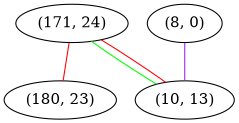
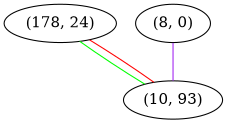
(72, 23) -> (60, 23)
(60, 100) -> none
(185, 100) -> (173, 100)
